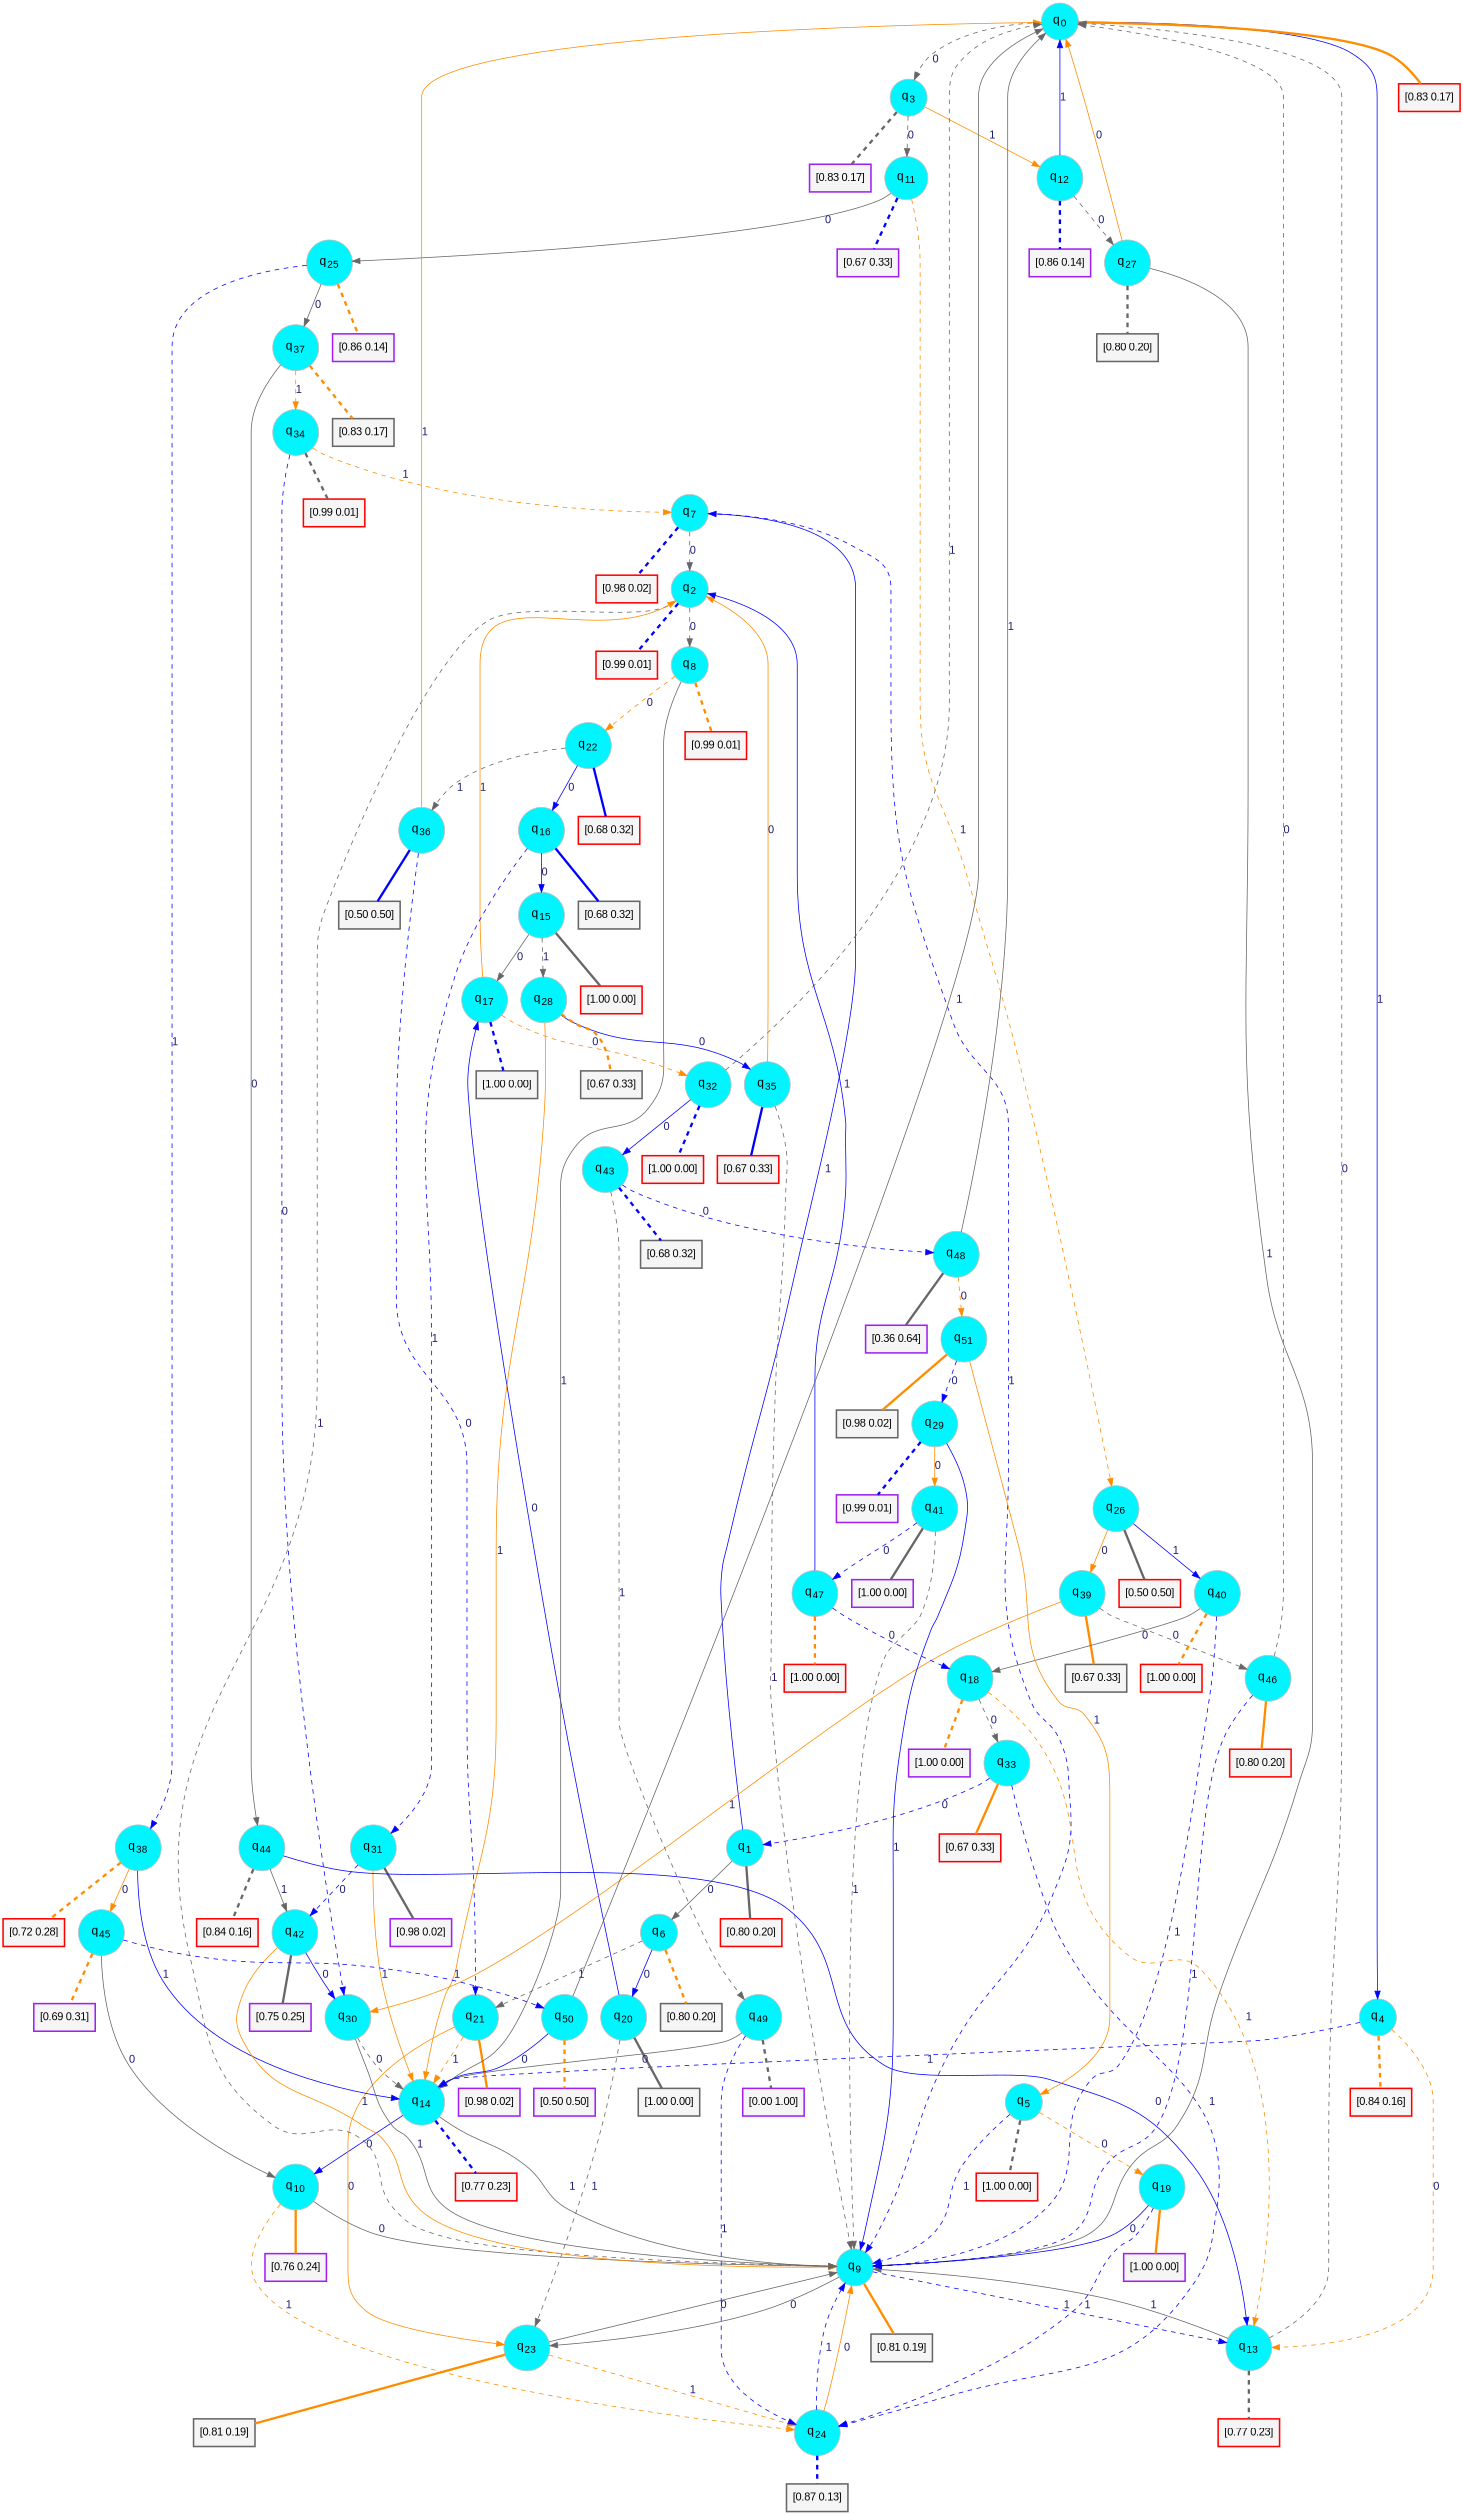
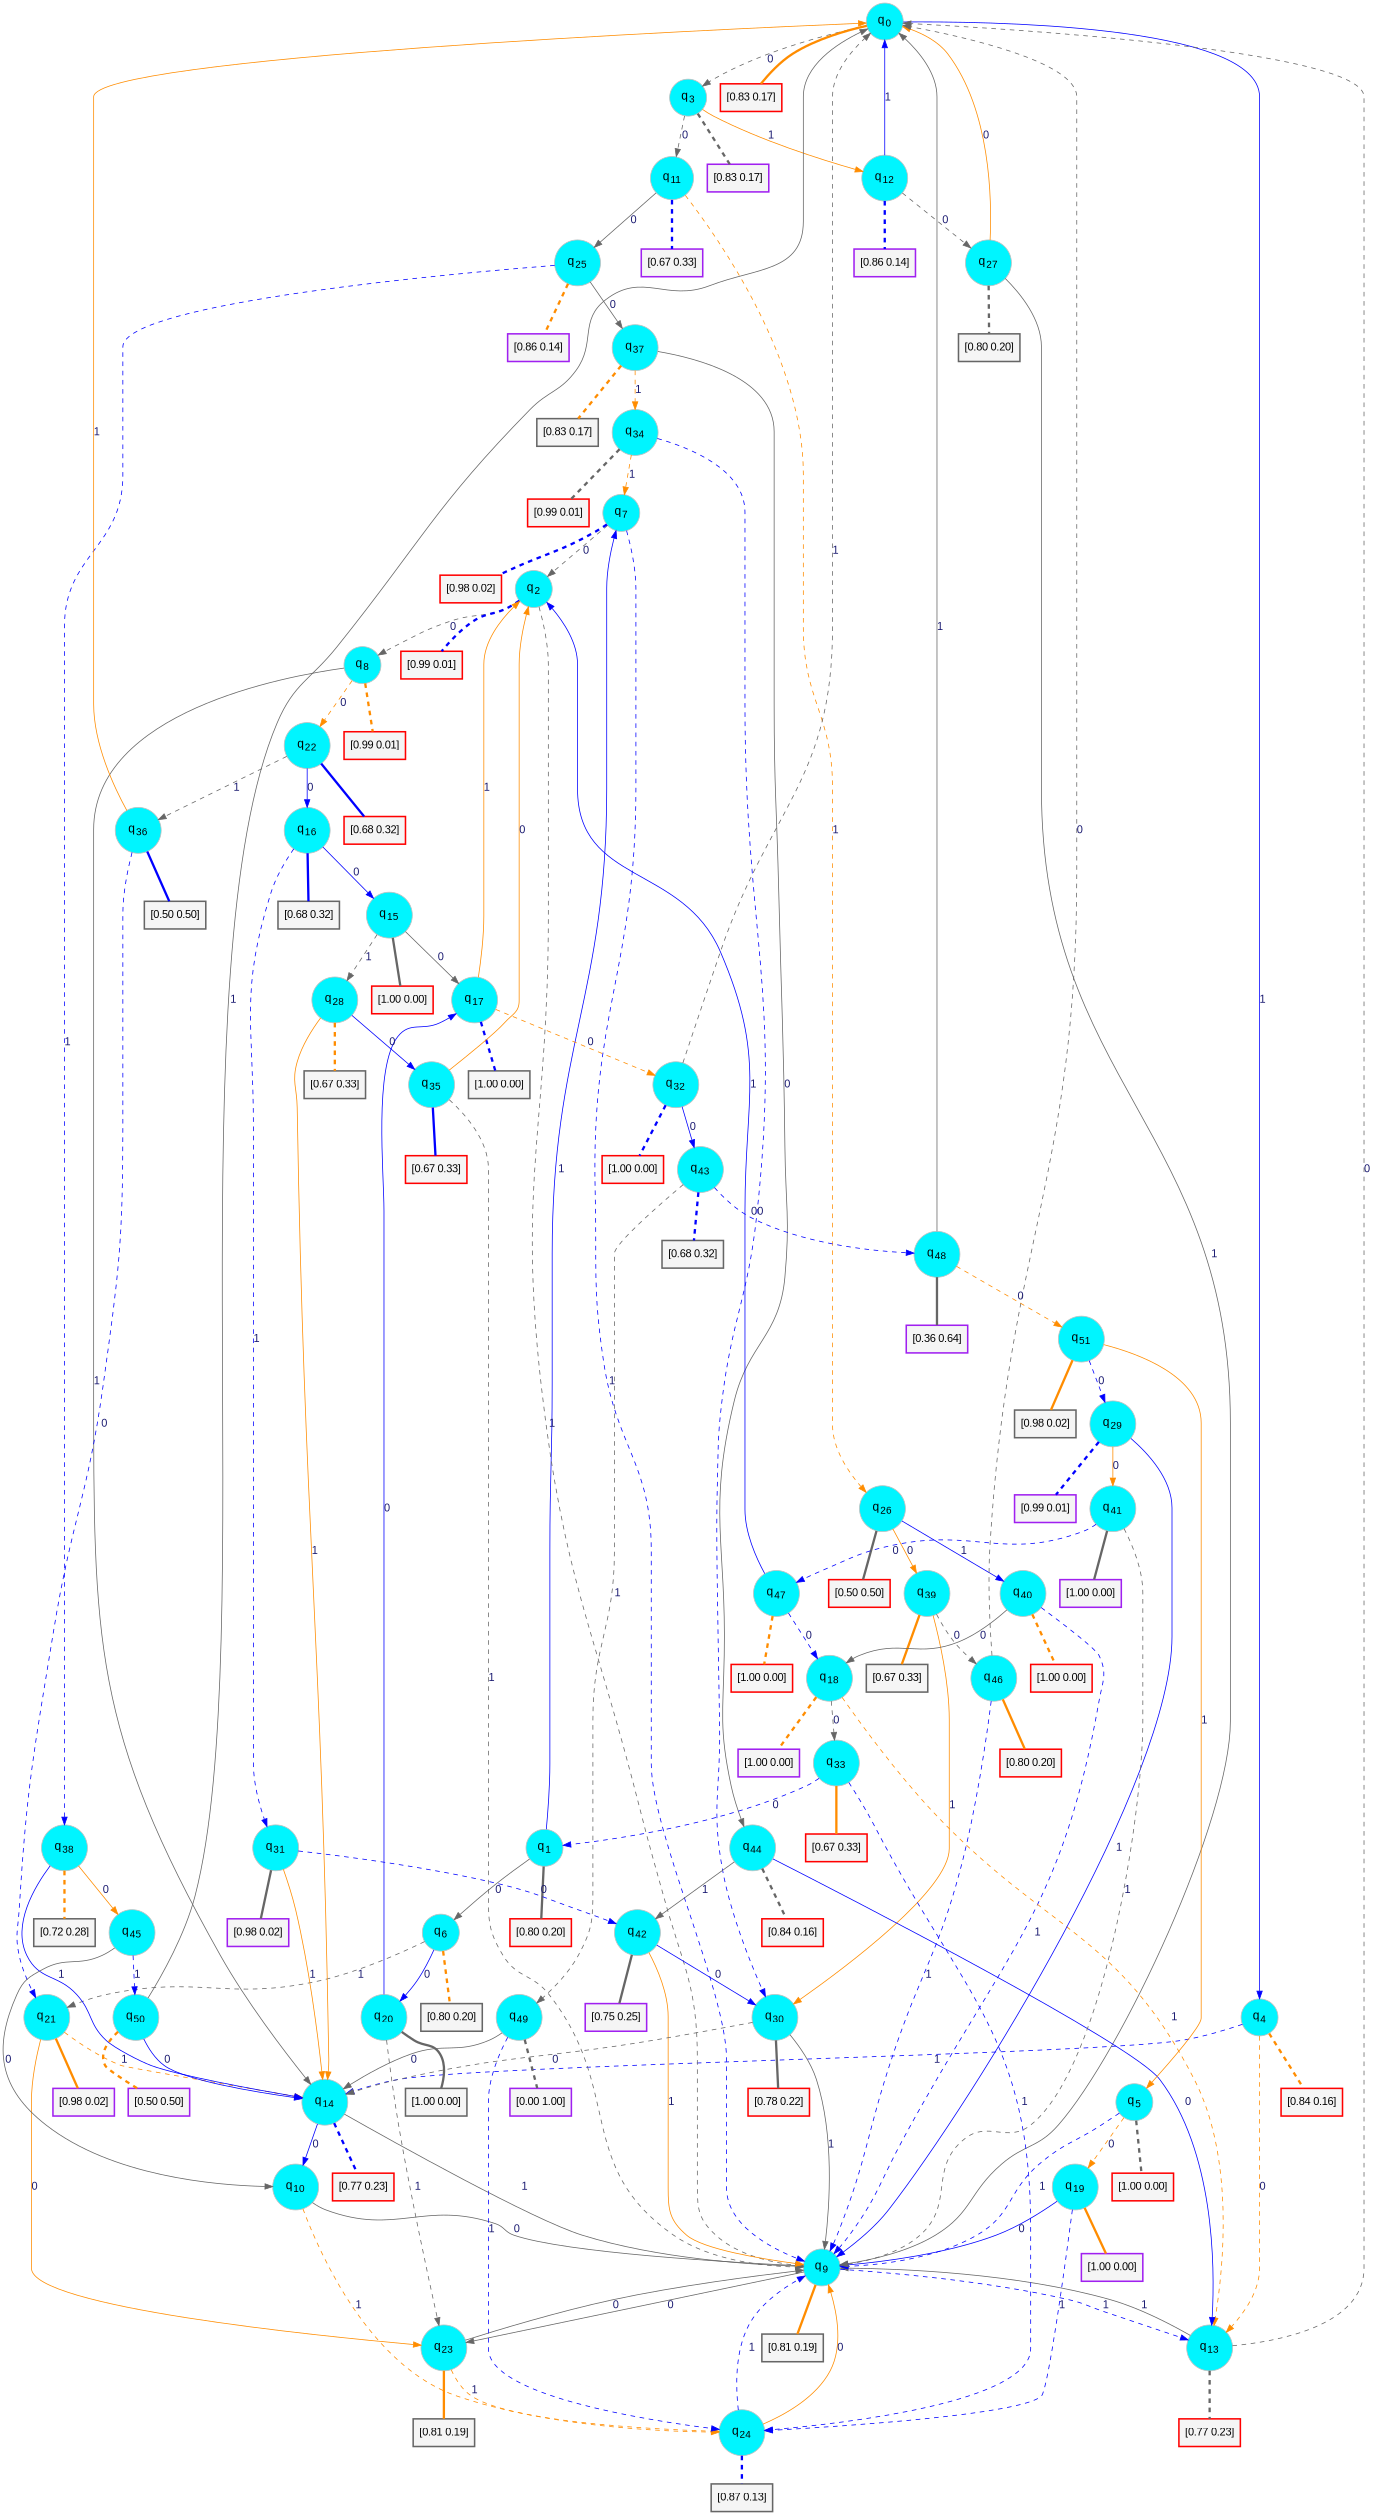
(34, 1933) -> (64, 1933)
(65, 2017) -> none
none -> (779, 2102)
(296, 2267) -> none
